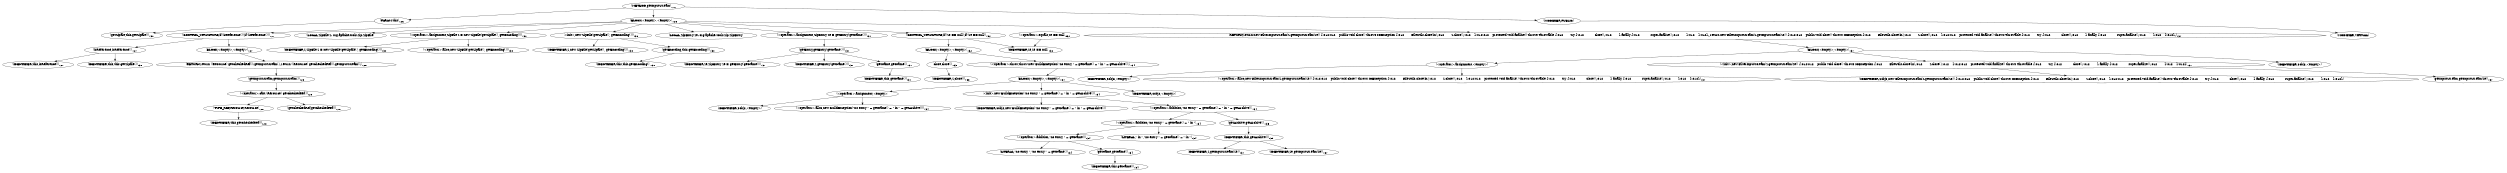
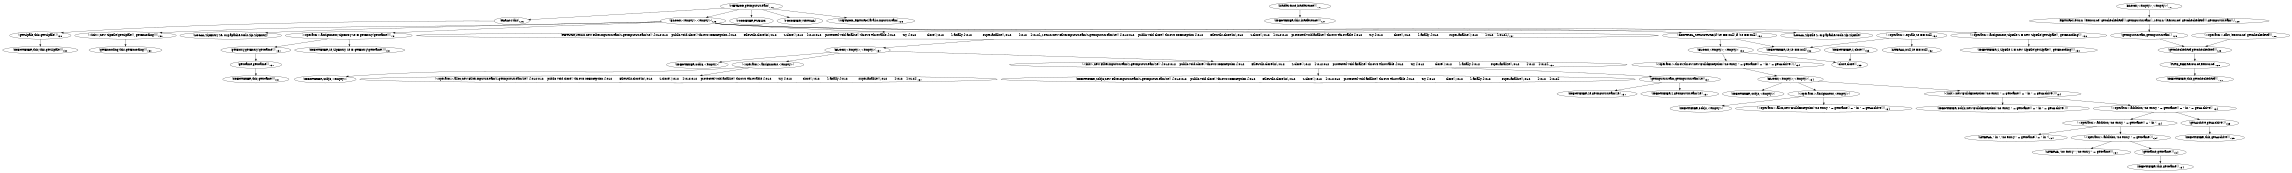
none -> (871, 21)
(1958, 22) -> (775, 13)
(228, 35) -> none
(1068, 35) -> (1935, 35)
(468, 50) -> none
(590, 50) -> none
none -> (1912, 50)
(115, 56) -> (40, 42)
(777, 57) -> (349, 42)
(626, 65) -> none
(824, 65) -> none
(947, 71) -> (1850, 56)
(276, 86) -> (2171, 42)
(258, 101) -> (2195, 56)
(1233, 145) -> (1680, 86)
(1273, 145) -> (1639, 86)
